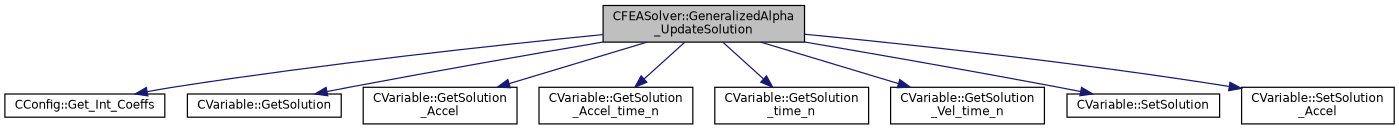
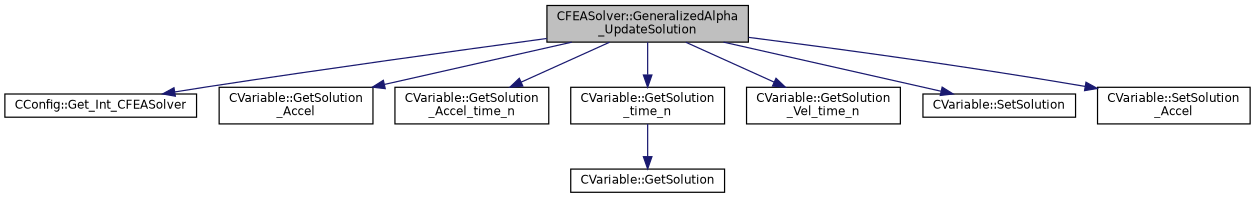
(465, 66) -> (648, 140)
(85, 106) -> (101, 106)
